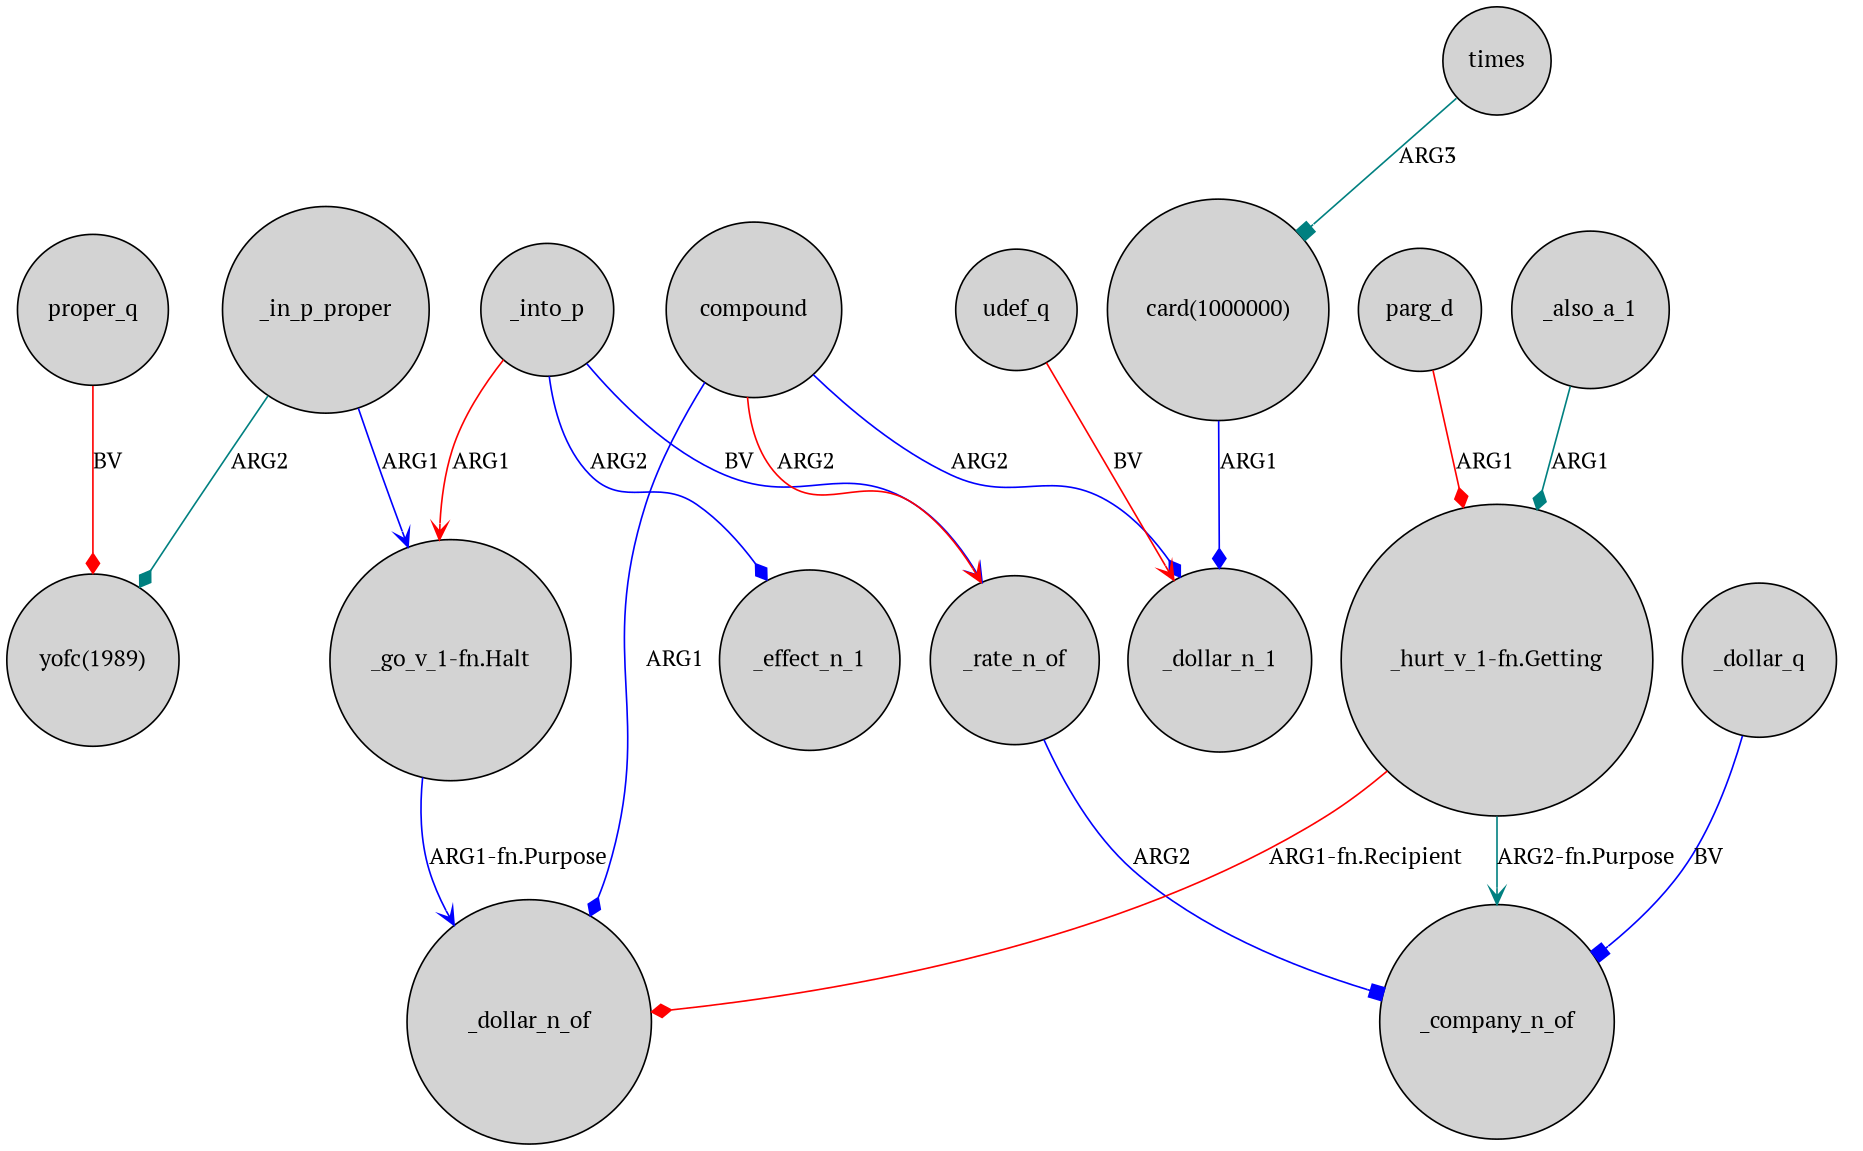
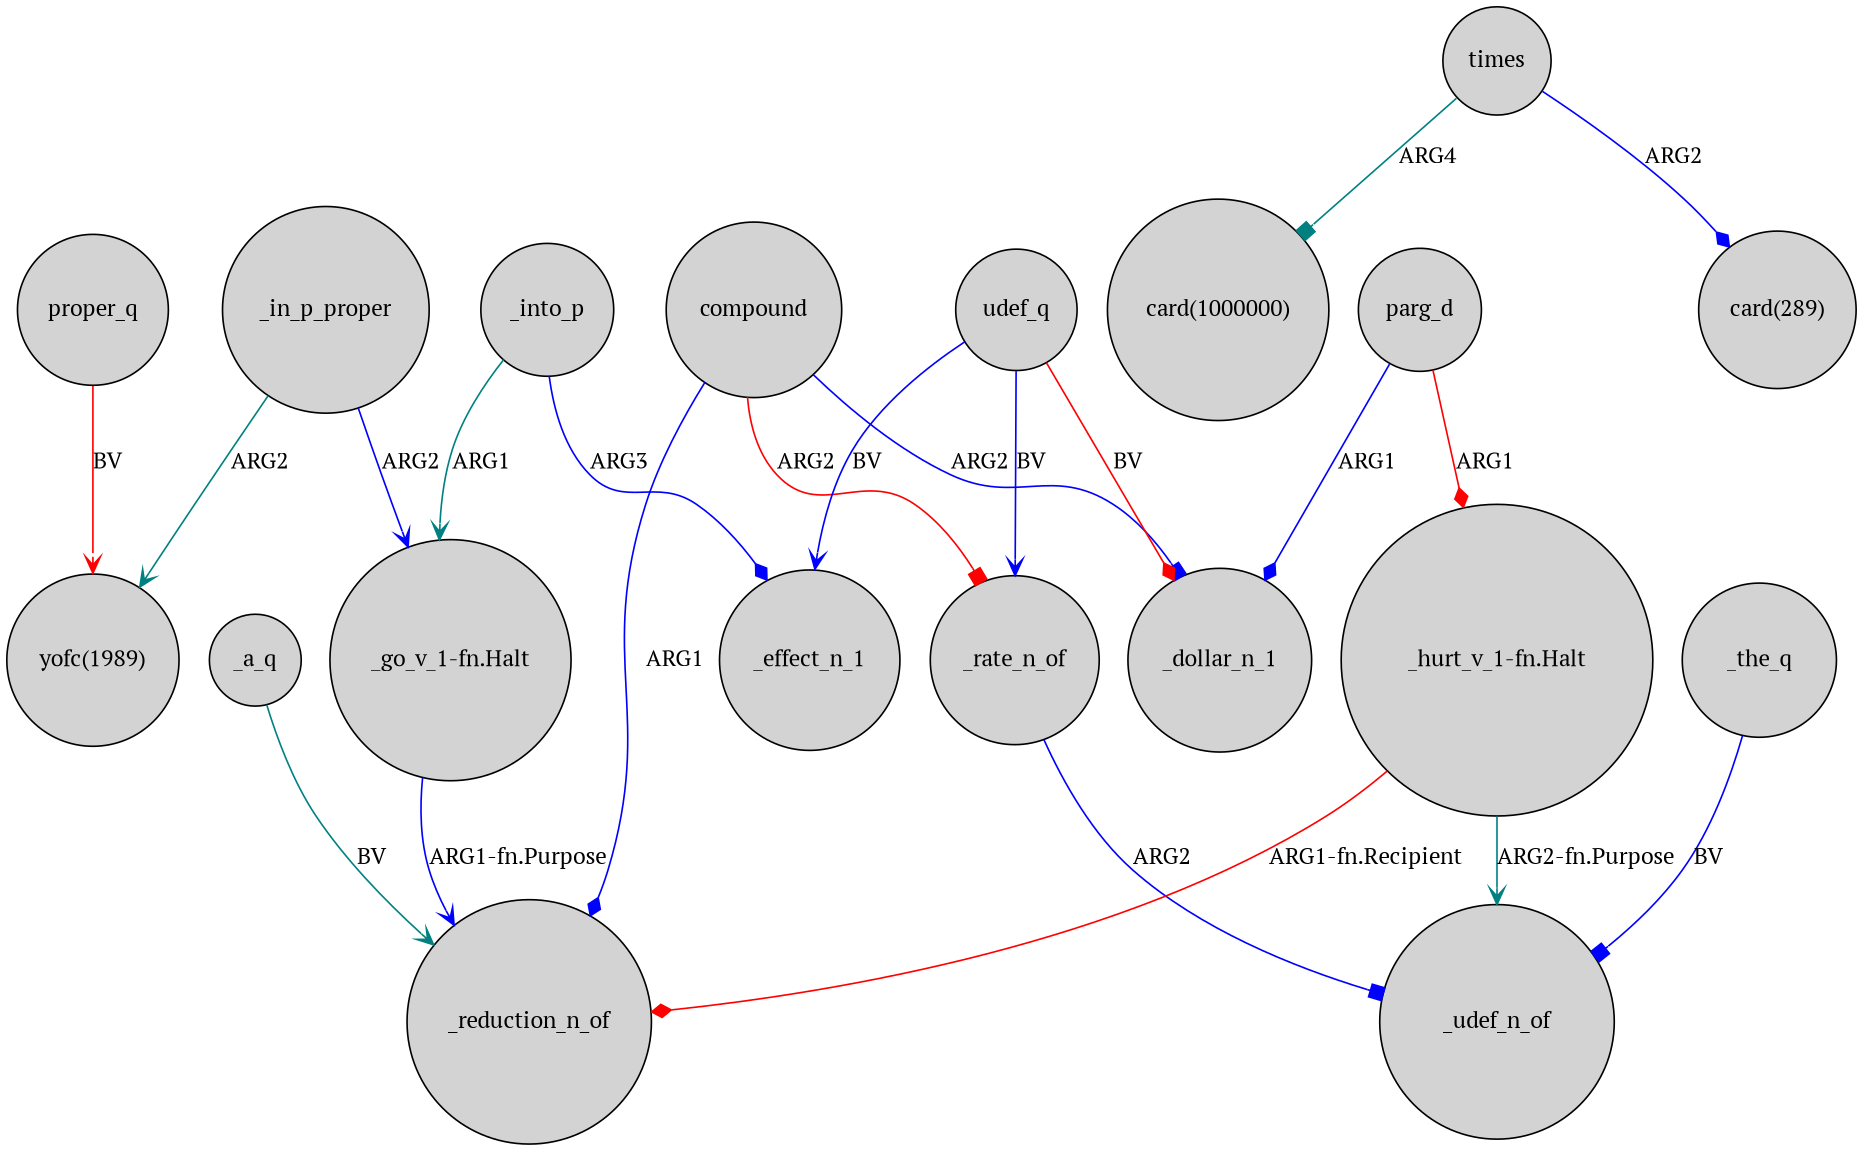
(1428, 157) -> (1428, 157)
(1590, 310) -> none
none -> (1777, 310)
(457, 436) -> (457, 436)
none -> (862, 436)
(411, 463) -> (411, 463)
(619, 463) -> (619, 463)
(1106, 464) -> (1106, 464)
(93, 470) -> (93, 470)
(208, 484) -> (208, 484)
(1219, 485) -> (1332, 464)
(989, 486) -> (989, 486)
(775, 487) -> (1016, 465)
(837, 494) -> (845, 493)
none -> (255, 660)
(1497, 660) -> (1497, 660)
(1759, 660) -> (1759, 660)
(529, 1022) -> (529, 1022)
(1497, 1022) -> (1497, 1022)
